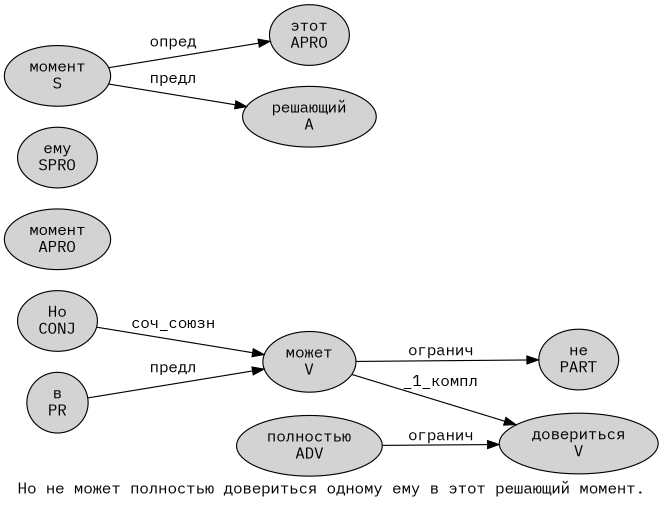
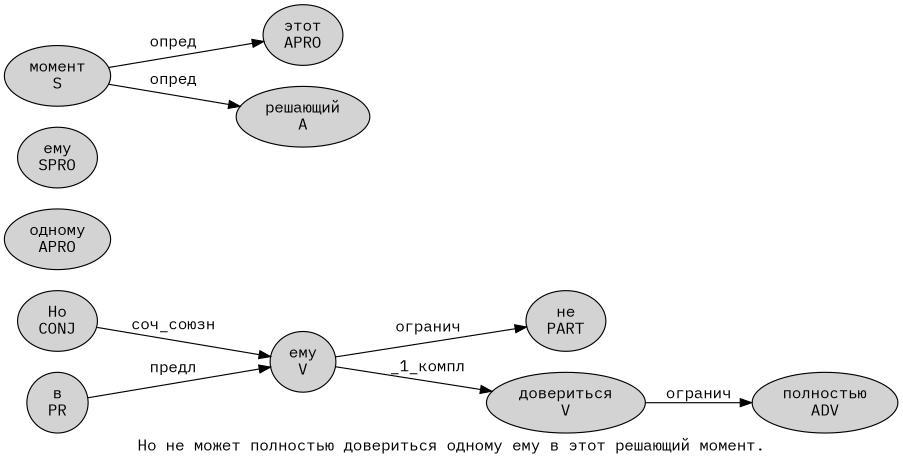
(173, 79) -> (173, 80)
(57, 239) -> (57, 239)
(309, 362) -> (303, 362)
(435, 445) -> (693, 403)
